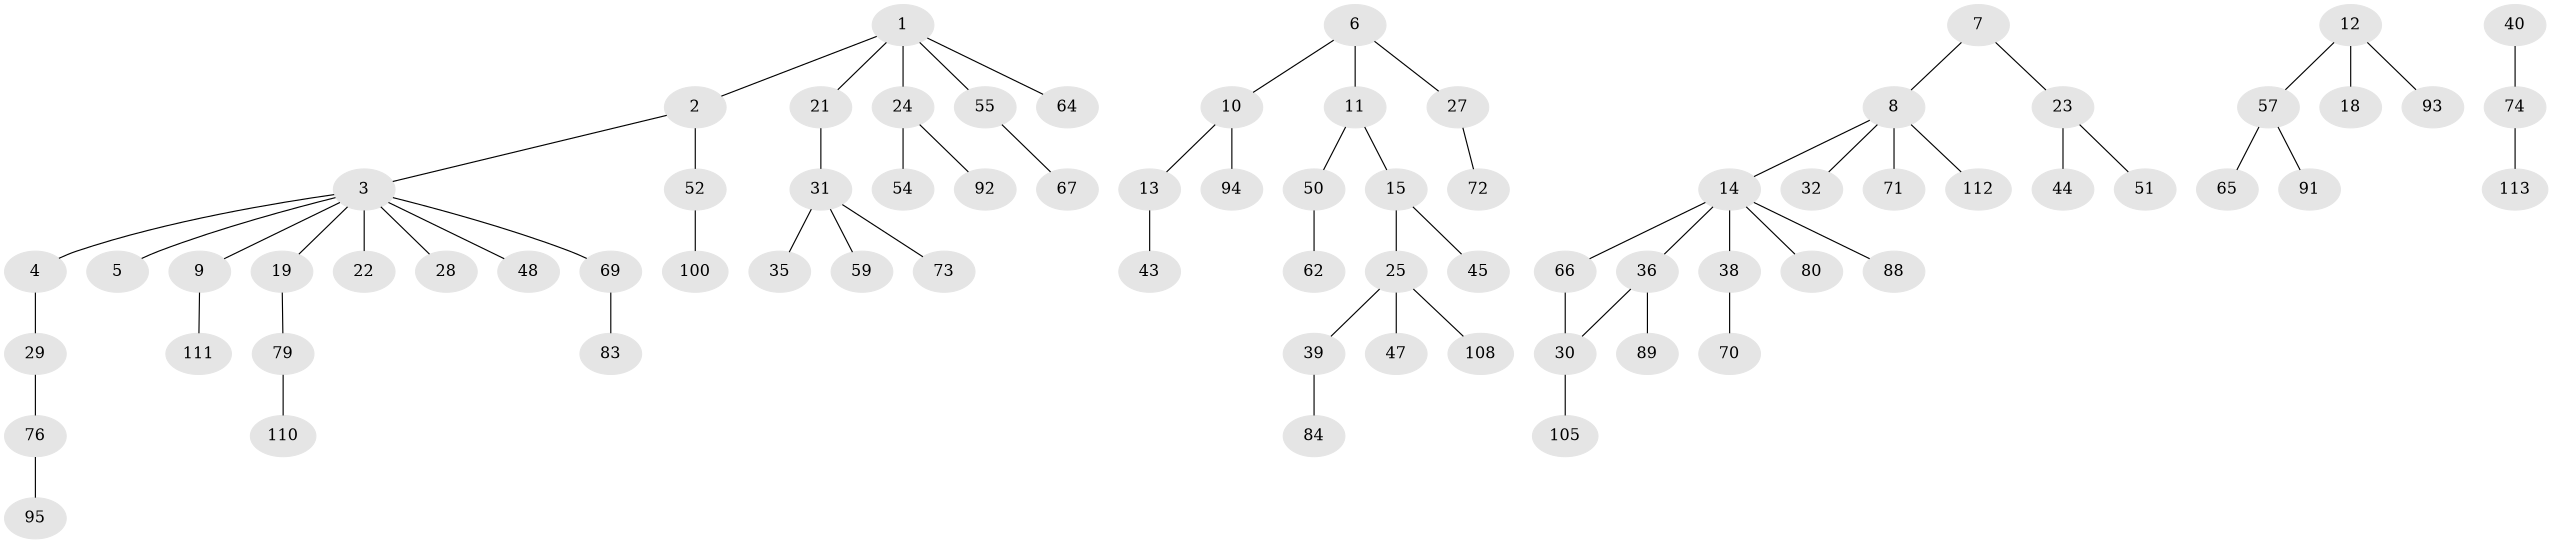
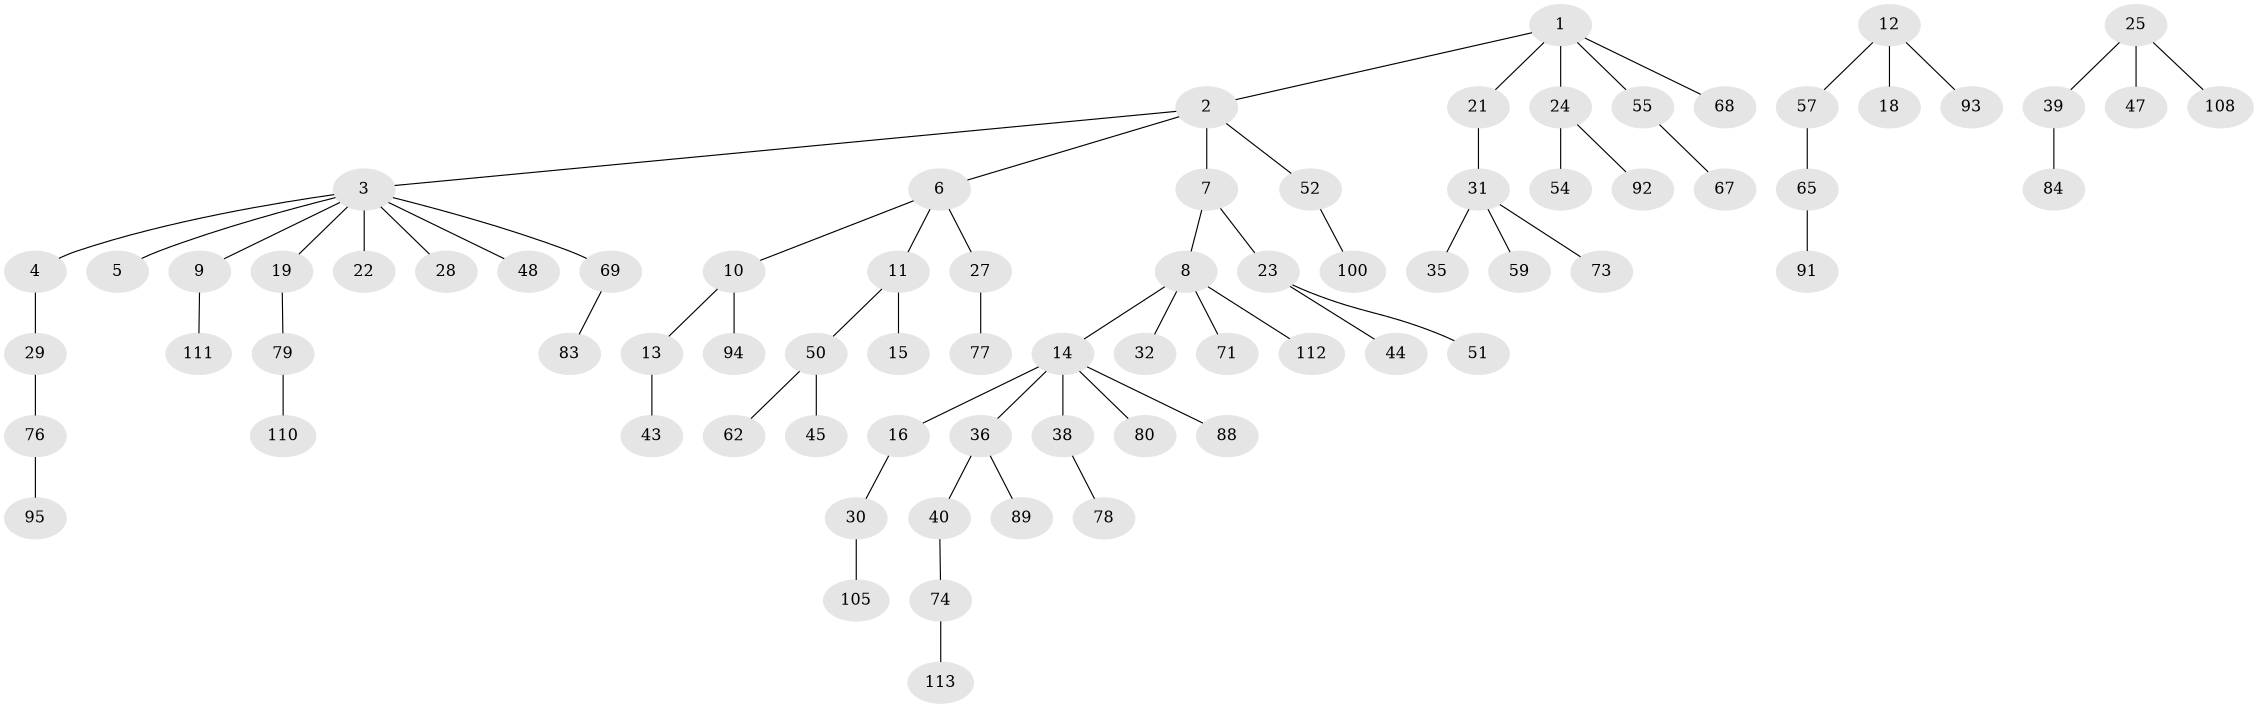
(1067, 107) -> (1725, 107)
none -> (1073, 148)
(2289, 148) -> (1807, 231)
none -> (1207, 149)
(1478, 190) -> (981, 354)
(1396, 231) -> none
(1437, 231) -> (816, 395)
(1565, 272) -> (898, 436)
(1606, 313) -> (960, 477)
(1730, 354) -> (1104, 518)
